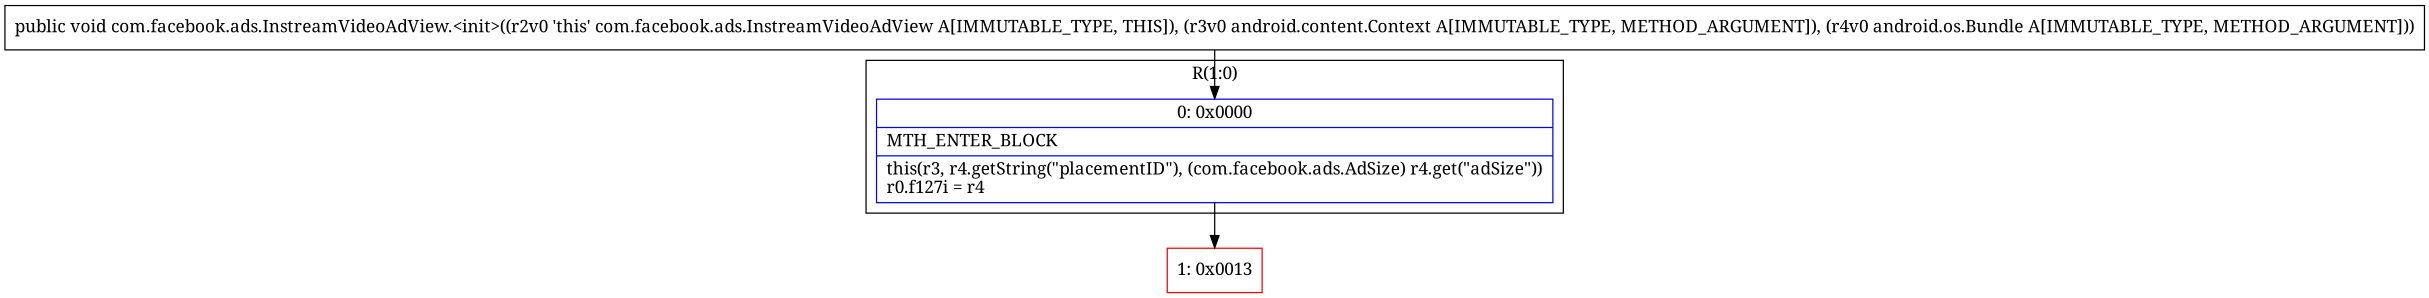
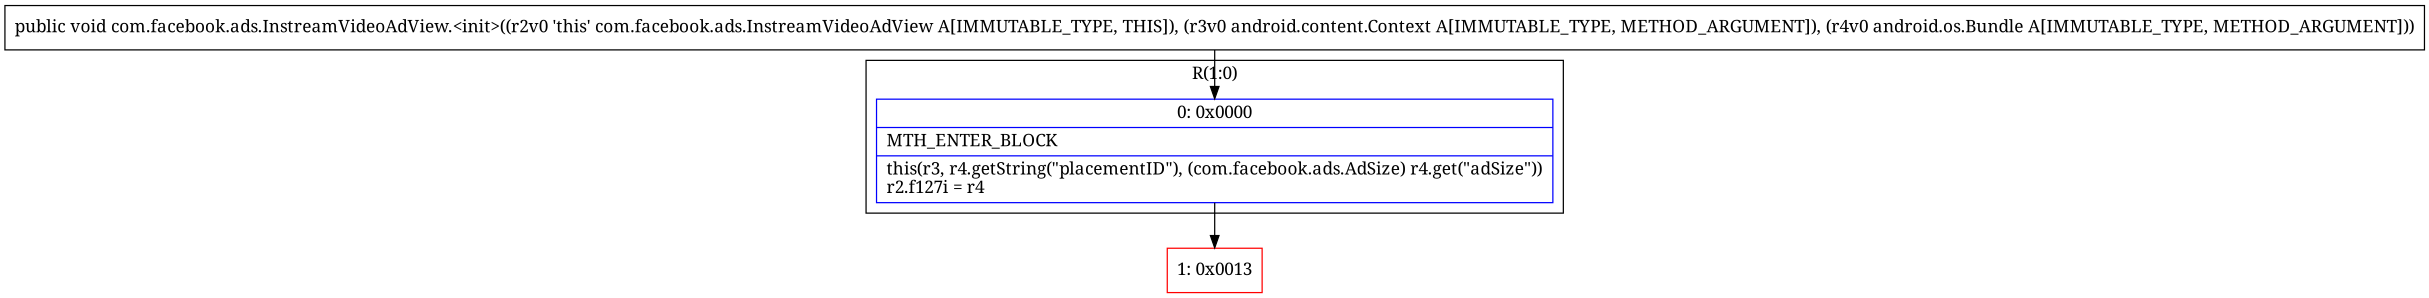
(936, 188) -> (936, 188)
